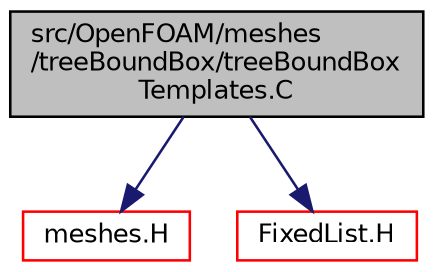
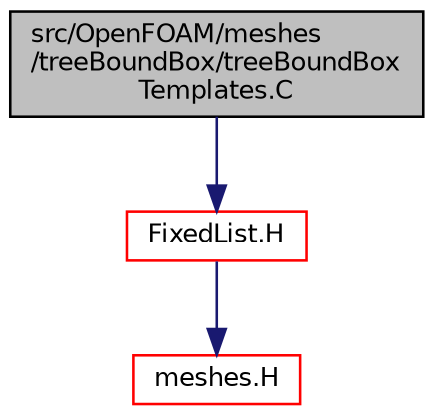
(160, 153) -> (217, 295)
